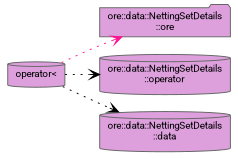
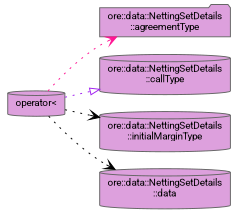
(165, 22) -> (165, 22)
(165, 75) -> (165, 132)
none -> (165, 75)
